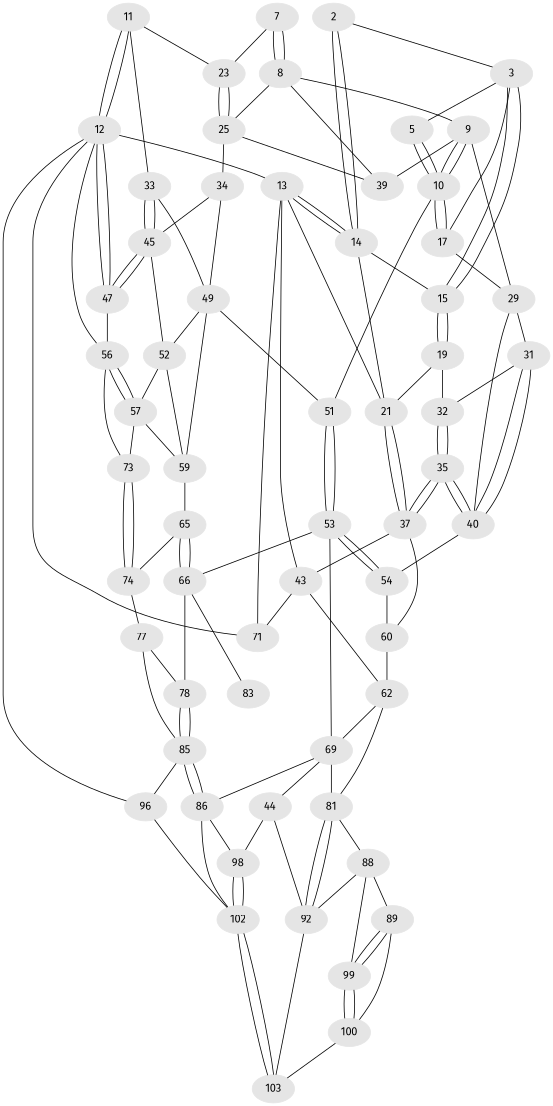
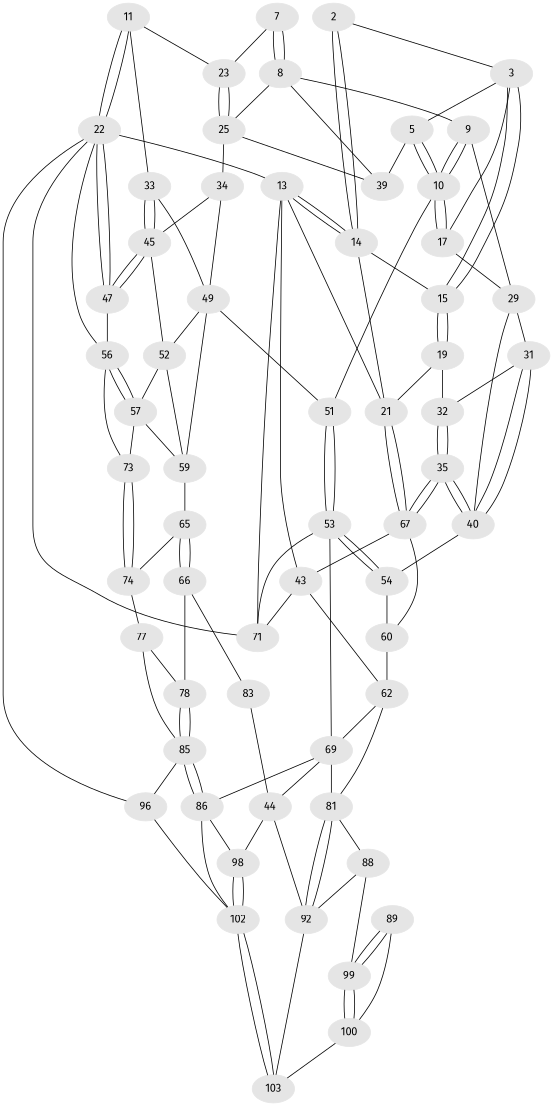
(99, 130) -> (99, 130)
(434, 153) -> (397, 158)
(405, 525) -> (405, 525)
(252, 555) -> (271, 570)
none -> (259, 750)
(380, 891) -> none
